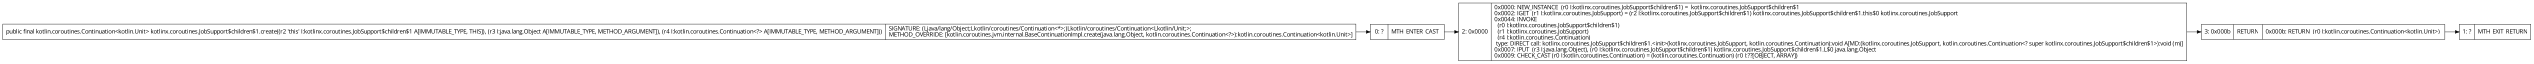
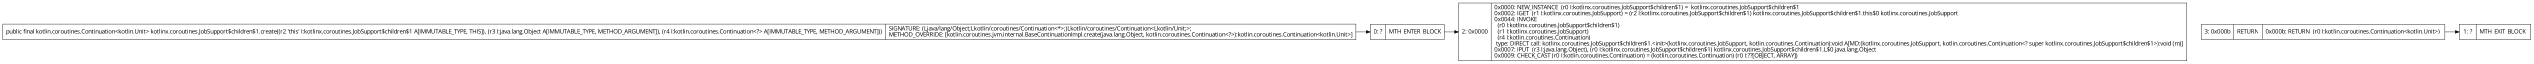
(1415, 32) -> (1415, 32)
(2192, 32) -> none
(2503, 32) -> (2502, 32)
